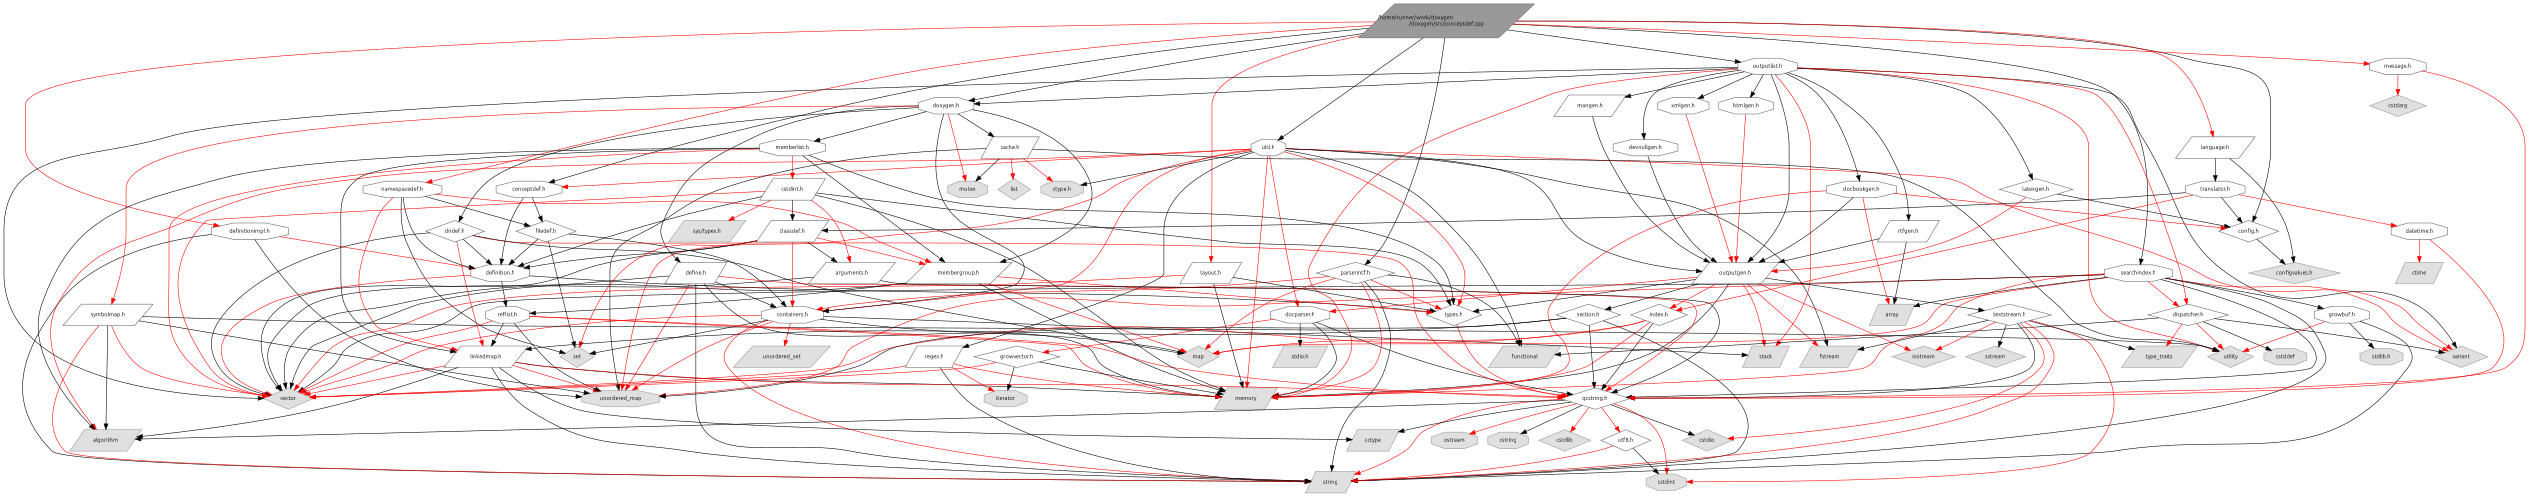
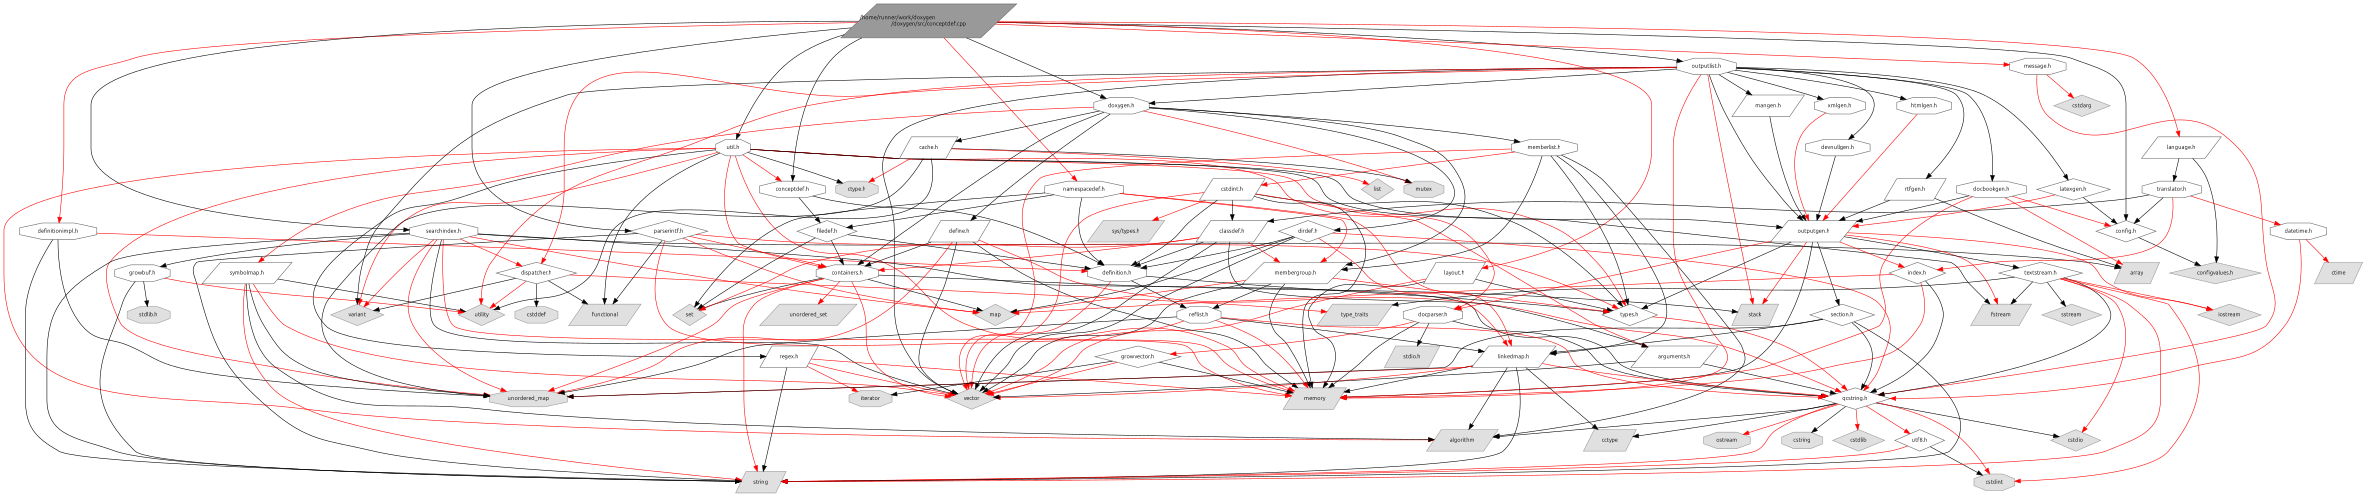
(849, 364) -> none
(929, 461) -> none
